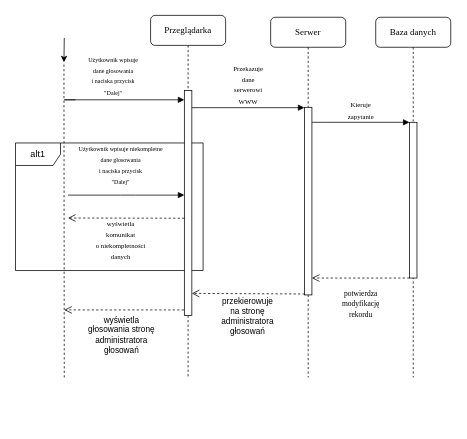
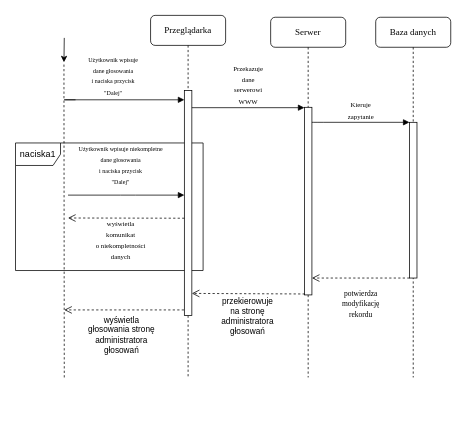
(38, 154) -> (38, 154)
